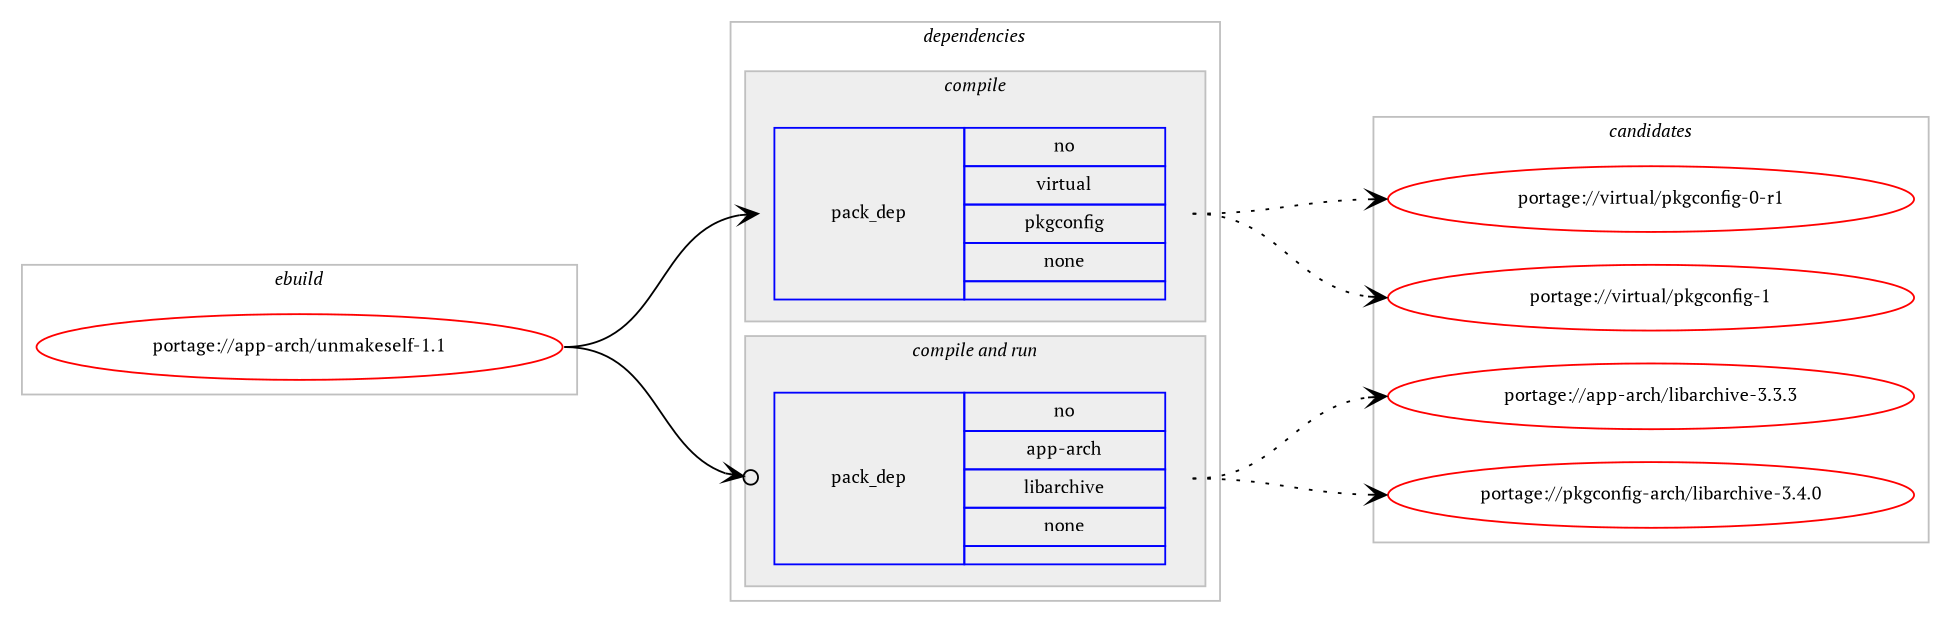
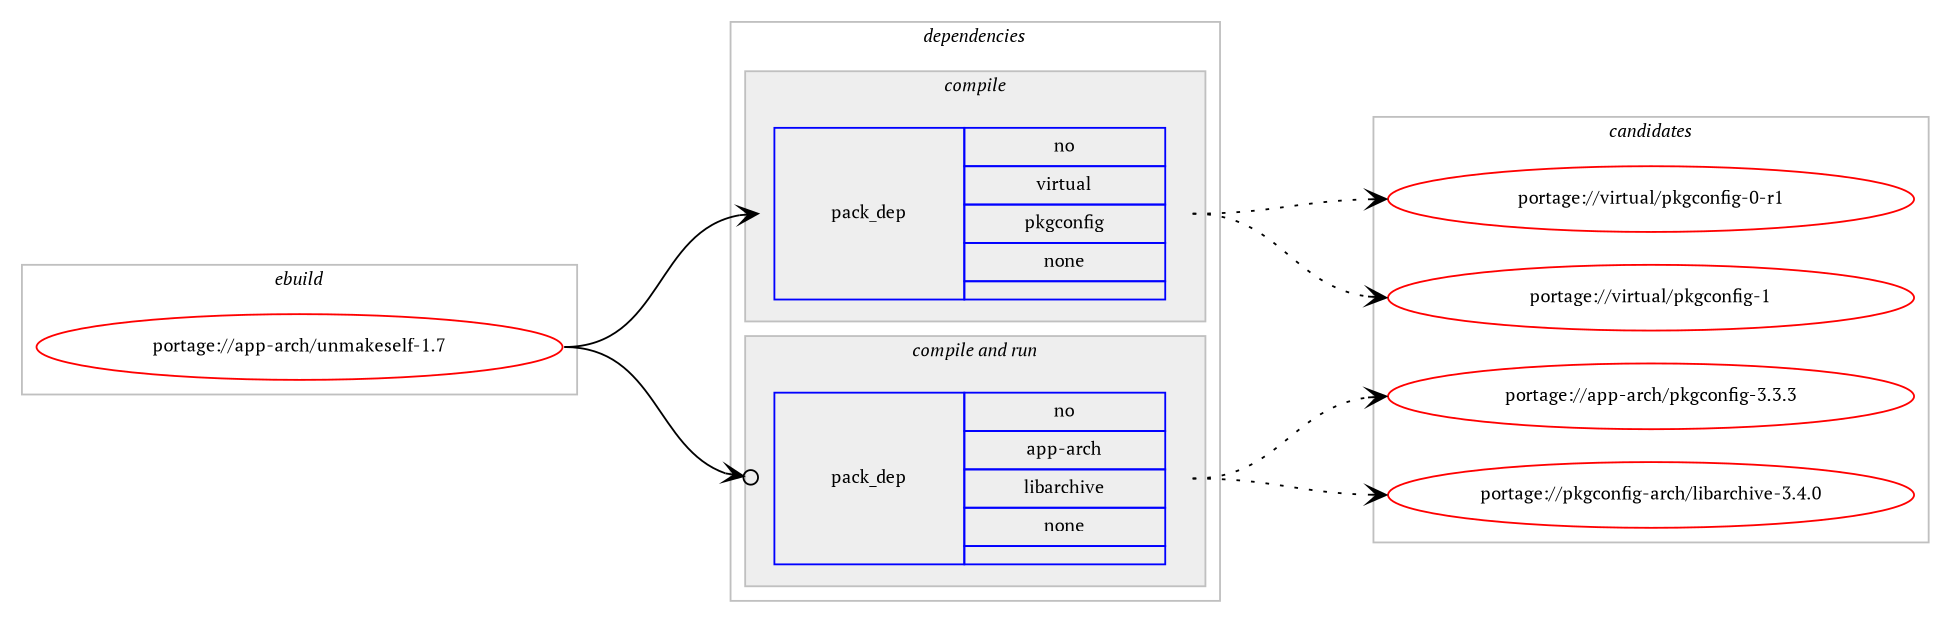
(300, 347) -> (300, 347)
(1651, 396) -> (1651, 396)
